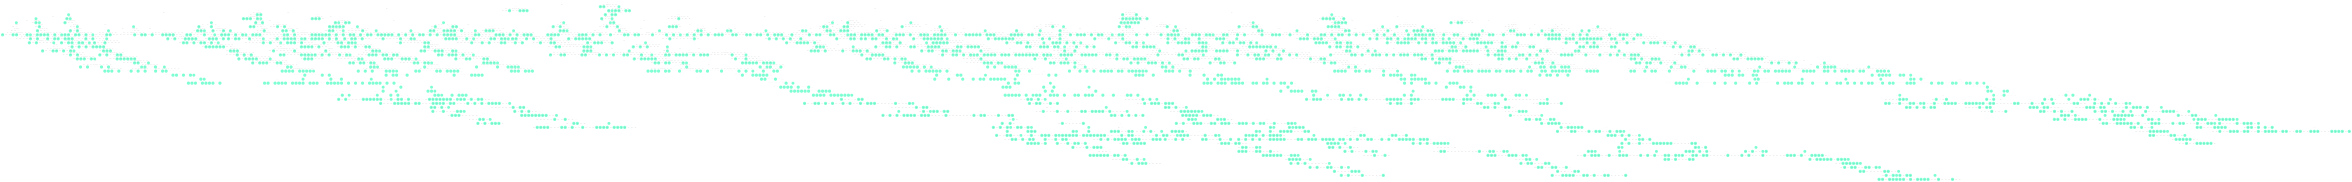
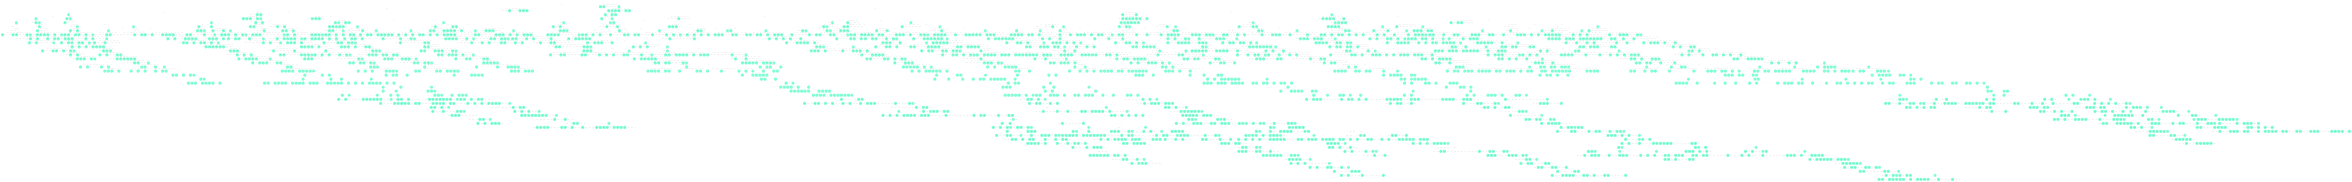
(1514, 31) -> (1514, 31)
(539, 111) -> (539, 111)
